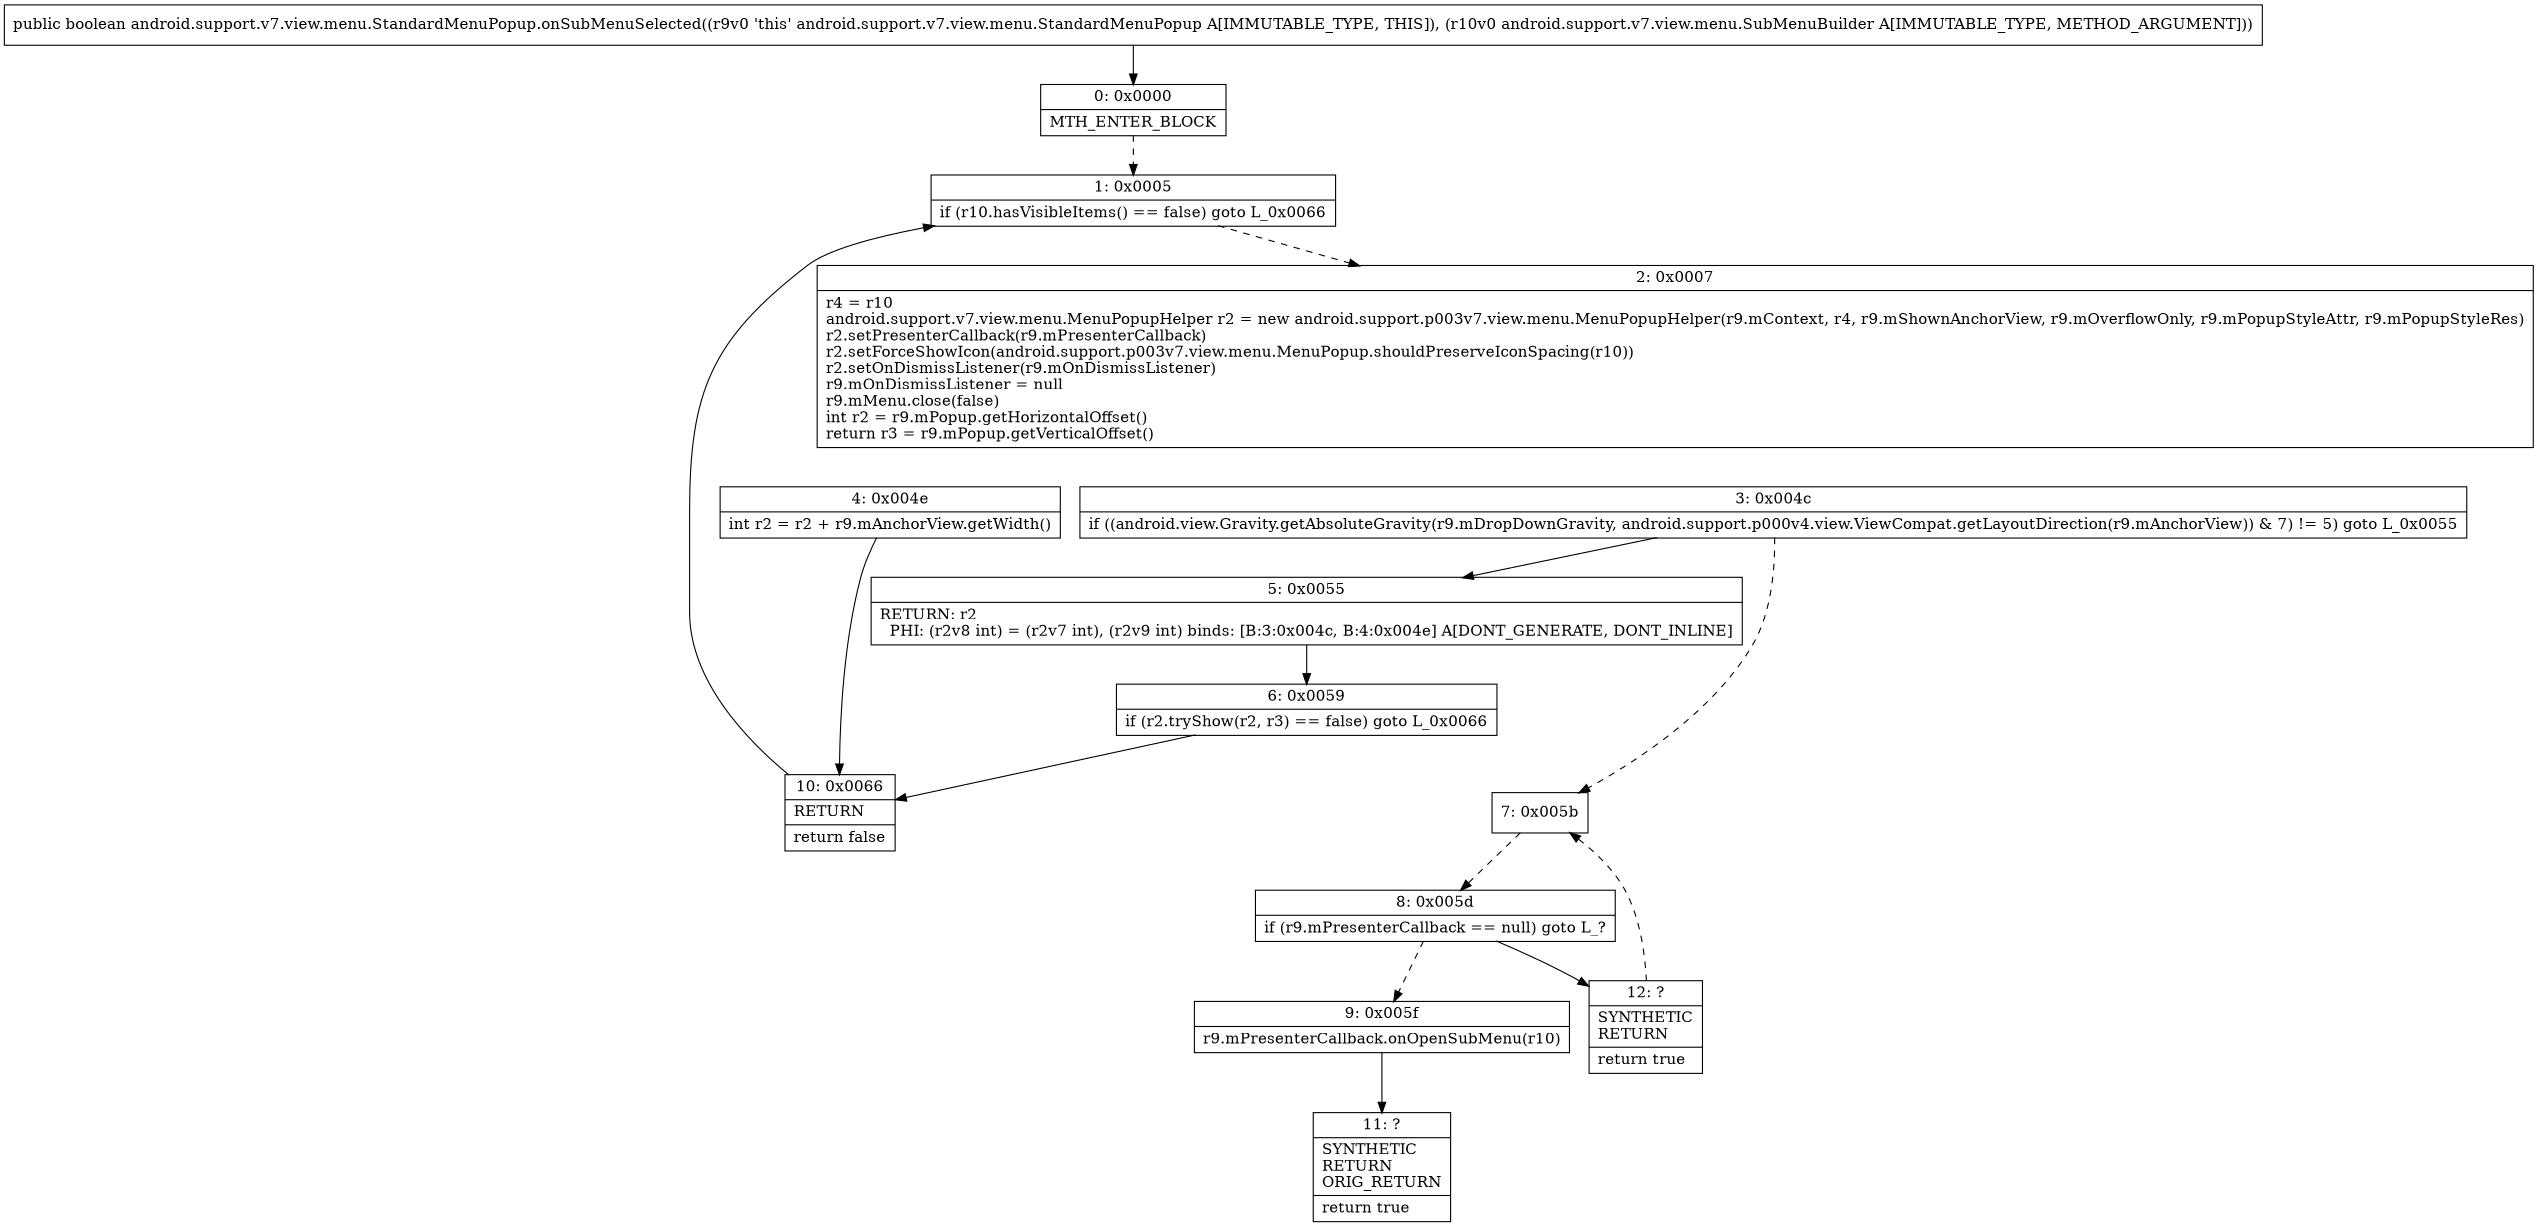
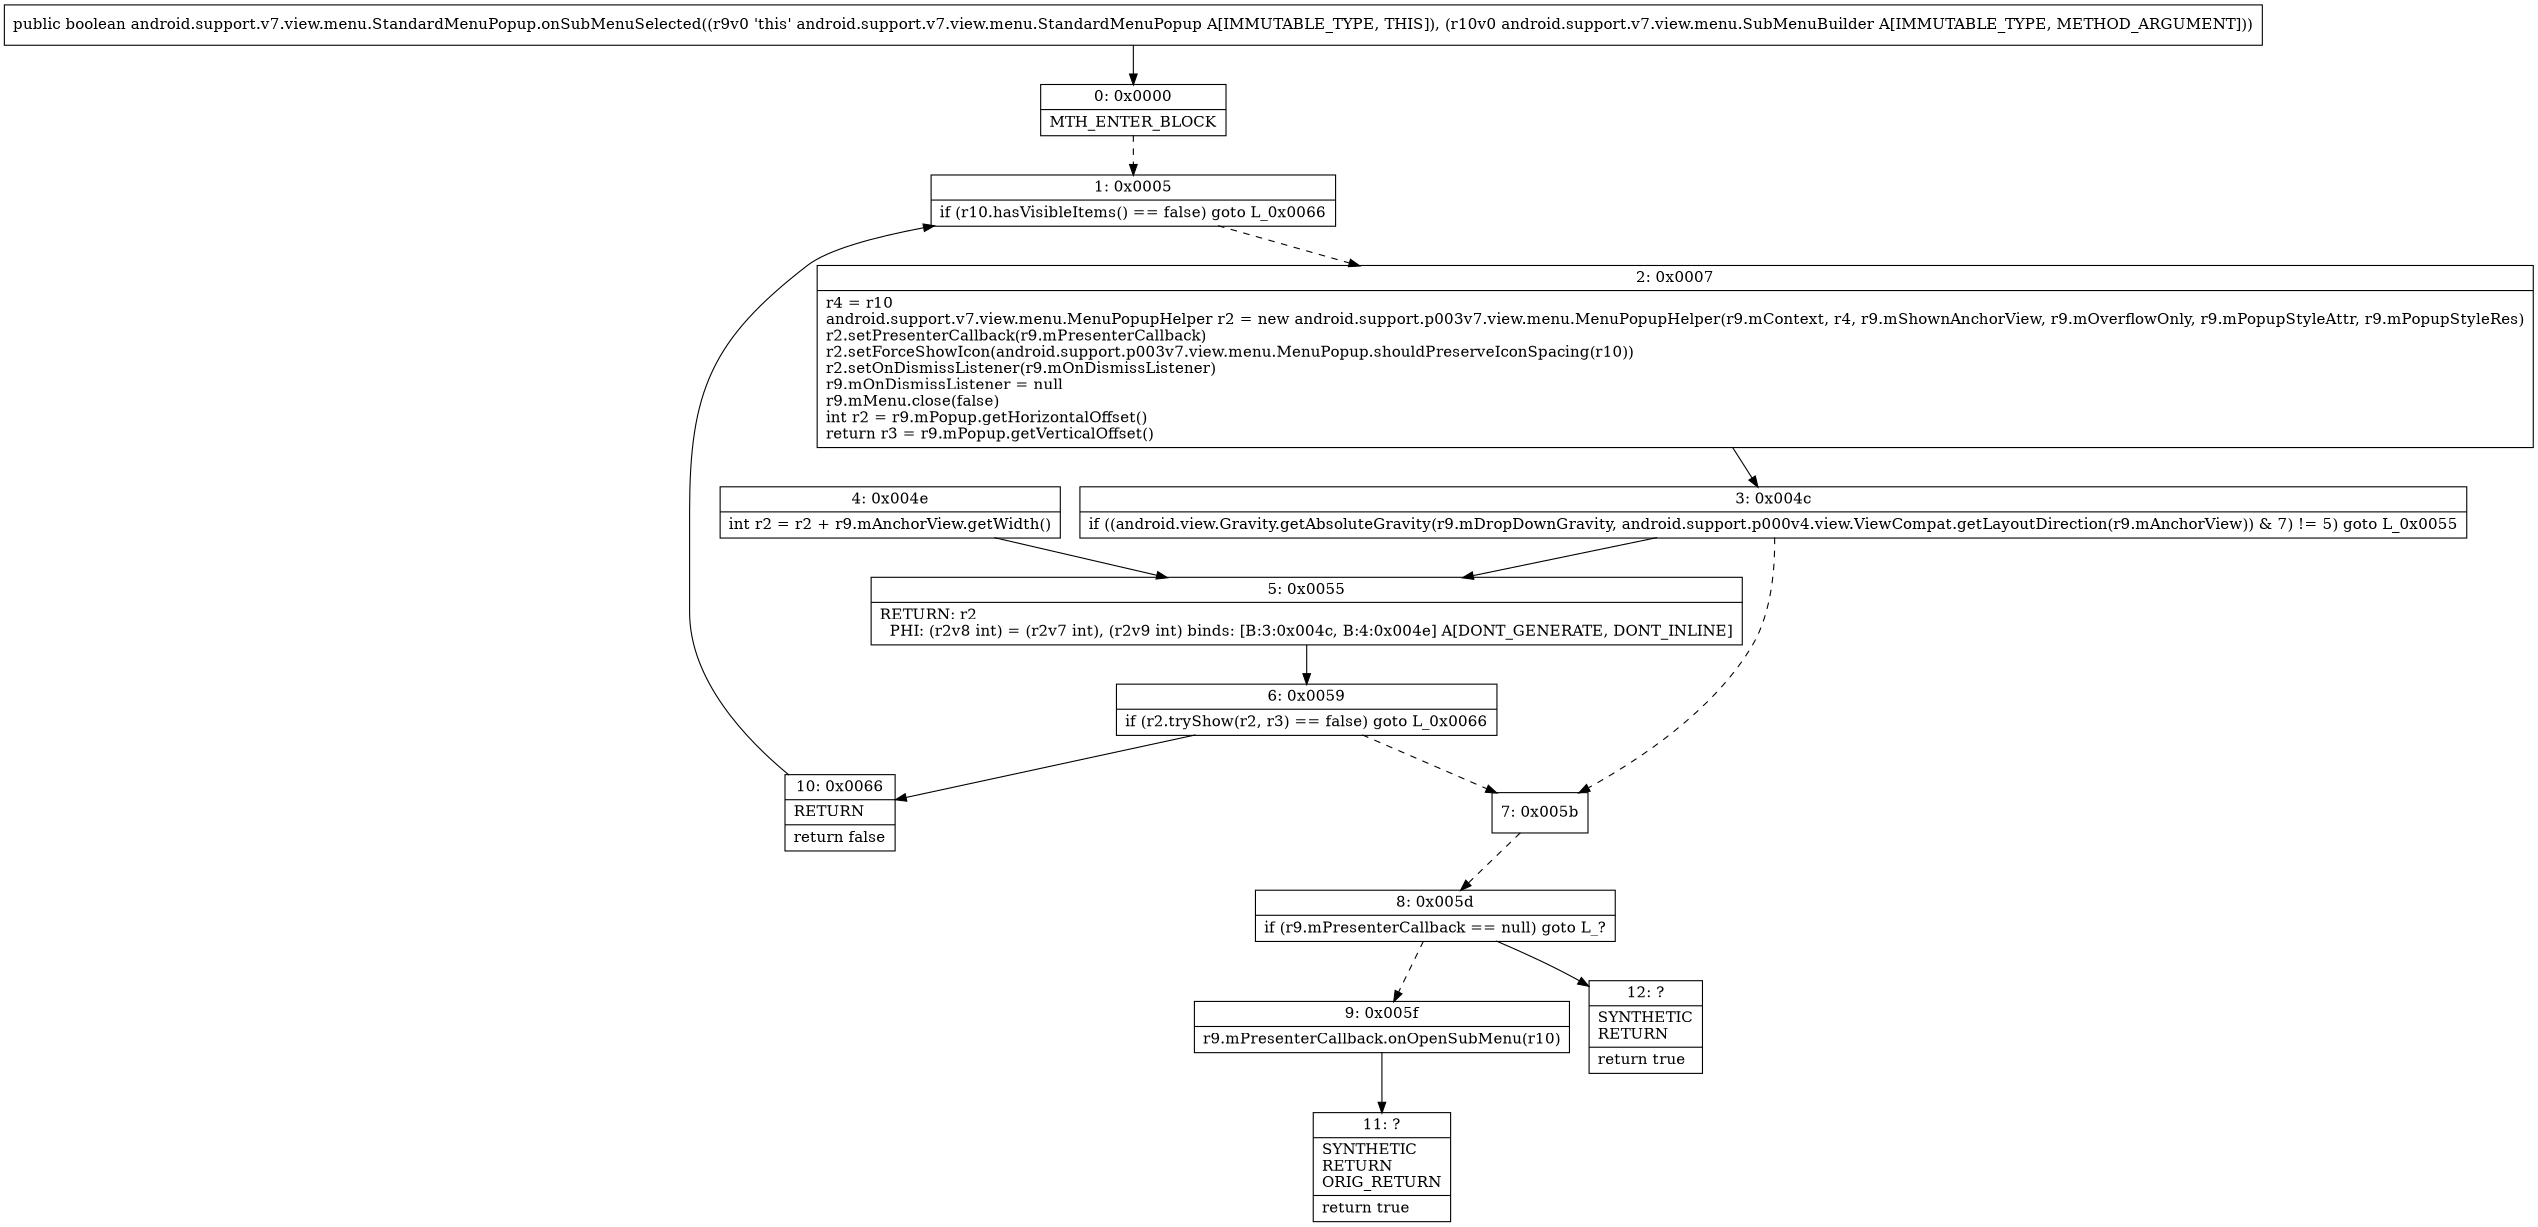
none -> (1742, 463)
(847, 649) -> (1076, 556)
(1630, 901) -> (1425, 762)
